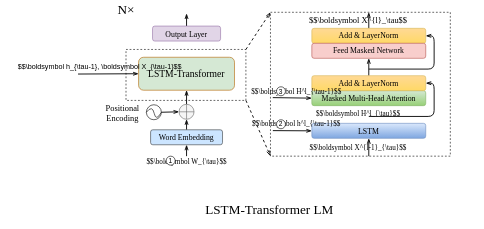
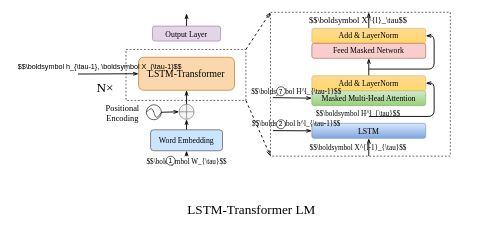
(126, 11) -> (105, 89)
(186, 74) -> (186, 74)
(281, 92) -> (281, 92)
(186, 137) -> (186, 140)
(269, 210) -> (251, 210)
